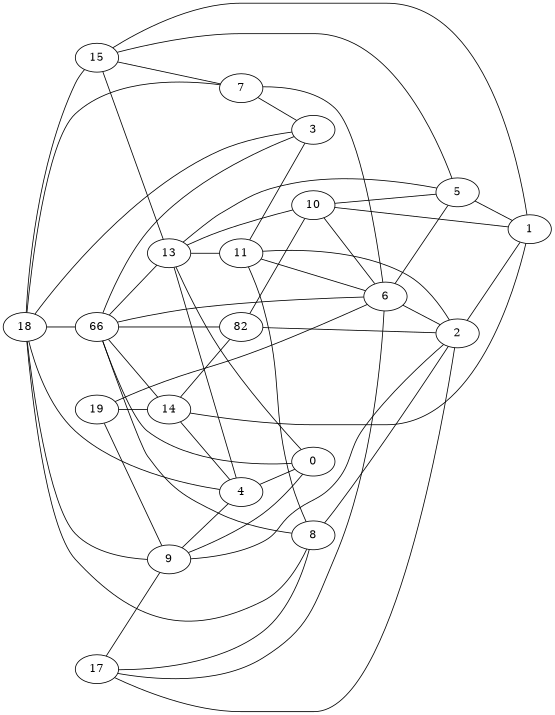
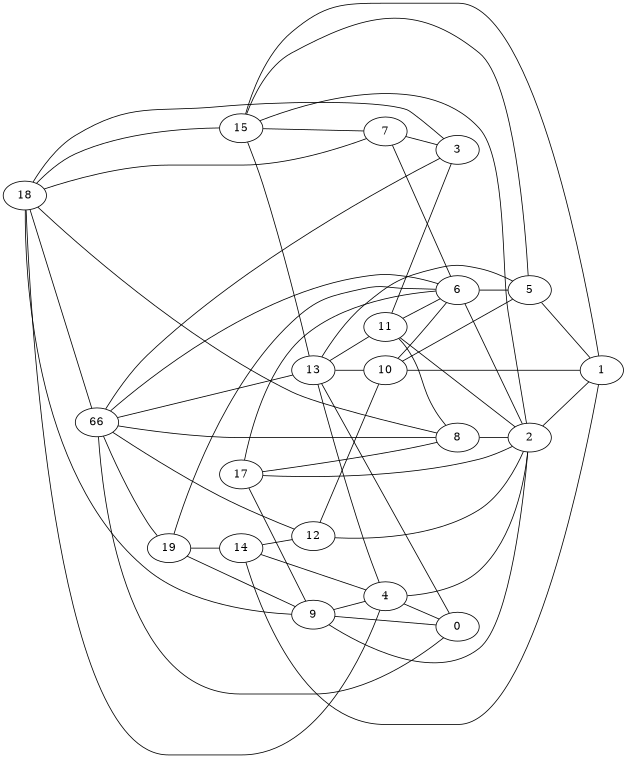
none -> (493, 160)
(241, 327) -> (313, 536)
(133, 368) -> (127, 488)
none -> (496, 550)
